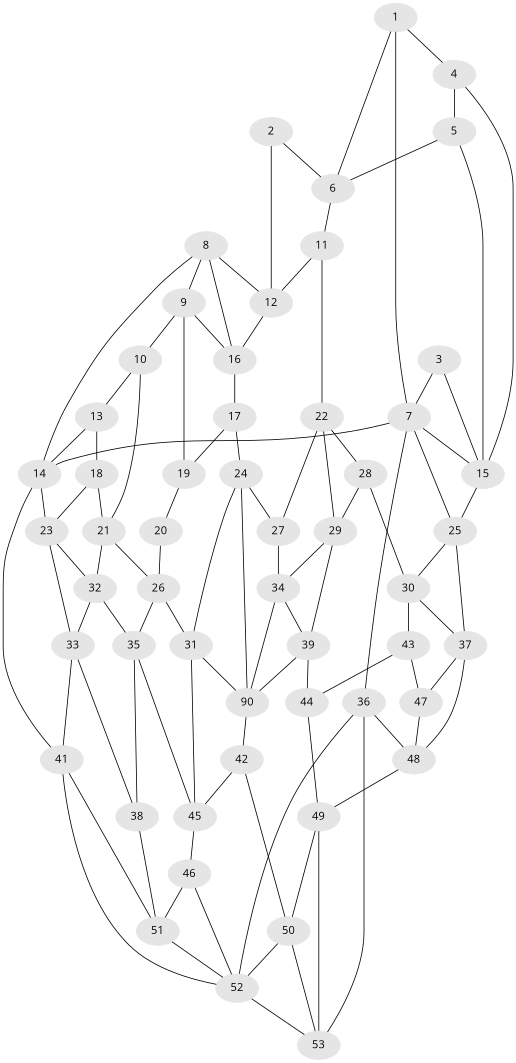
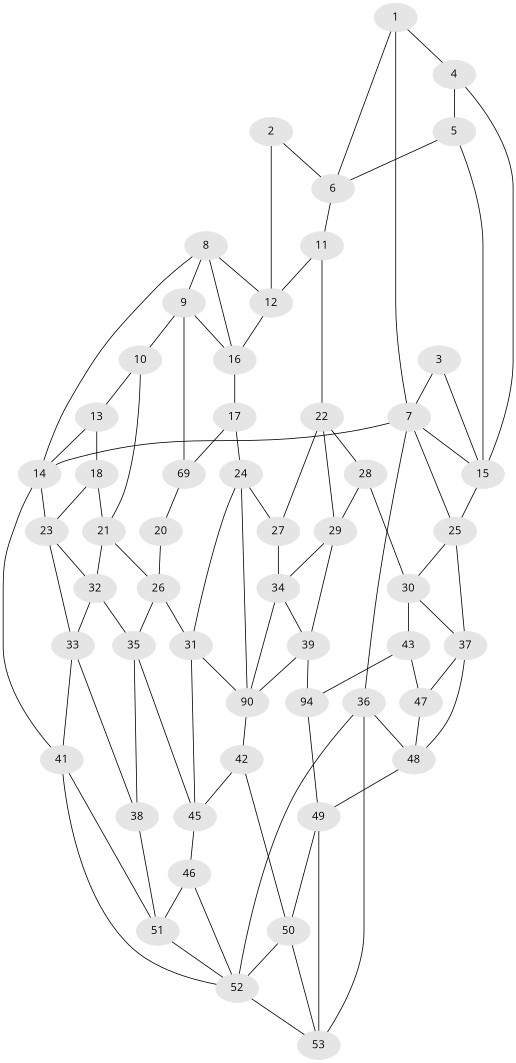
(184, 474) -> (184, 474)
(307, 703) -> (307, 703)
